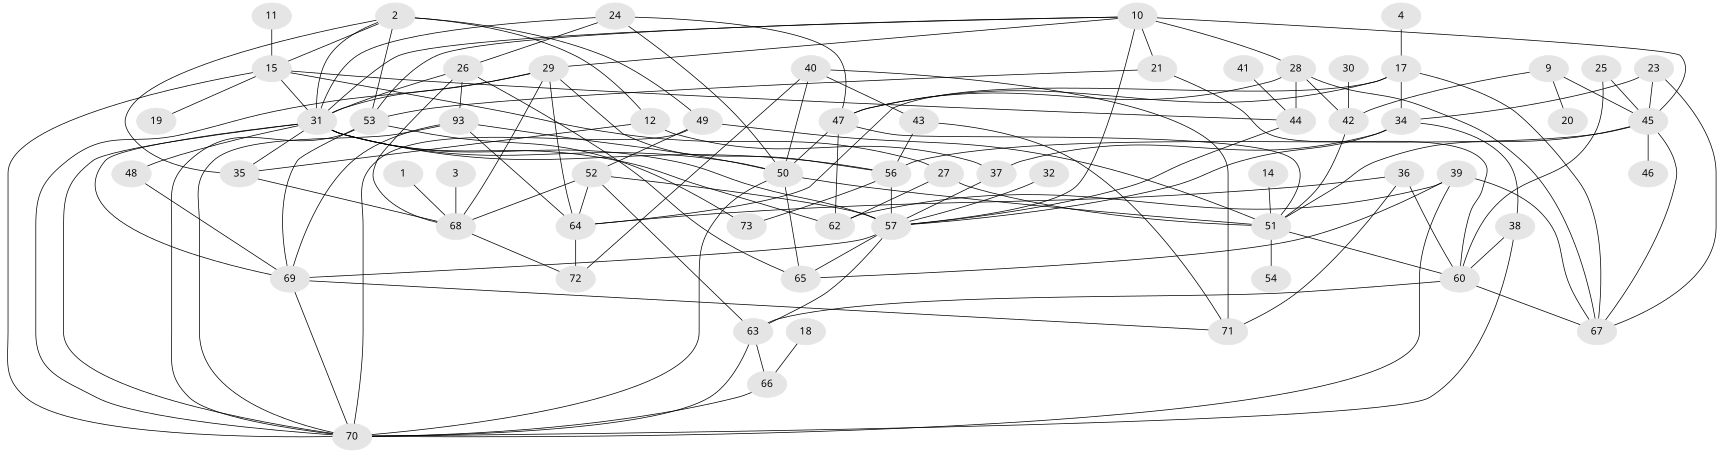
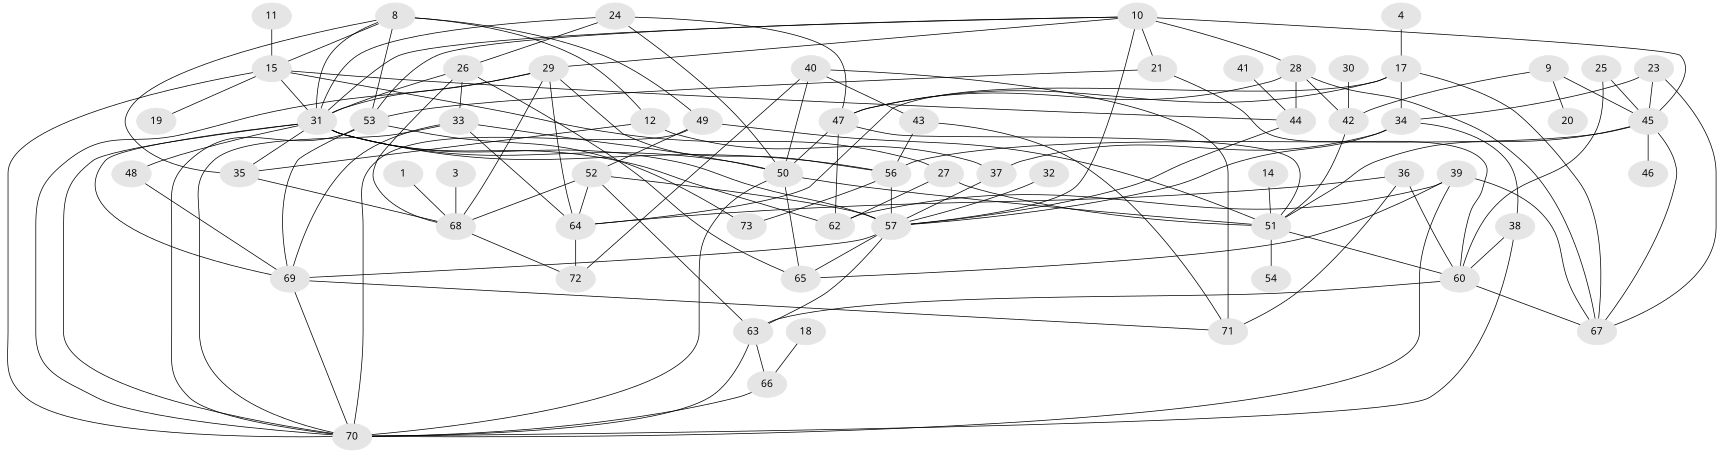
(395, 16) -> (395, 16)
(459, 121) -> (459, 121)
